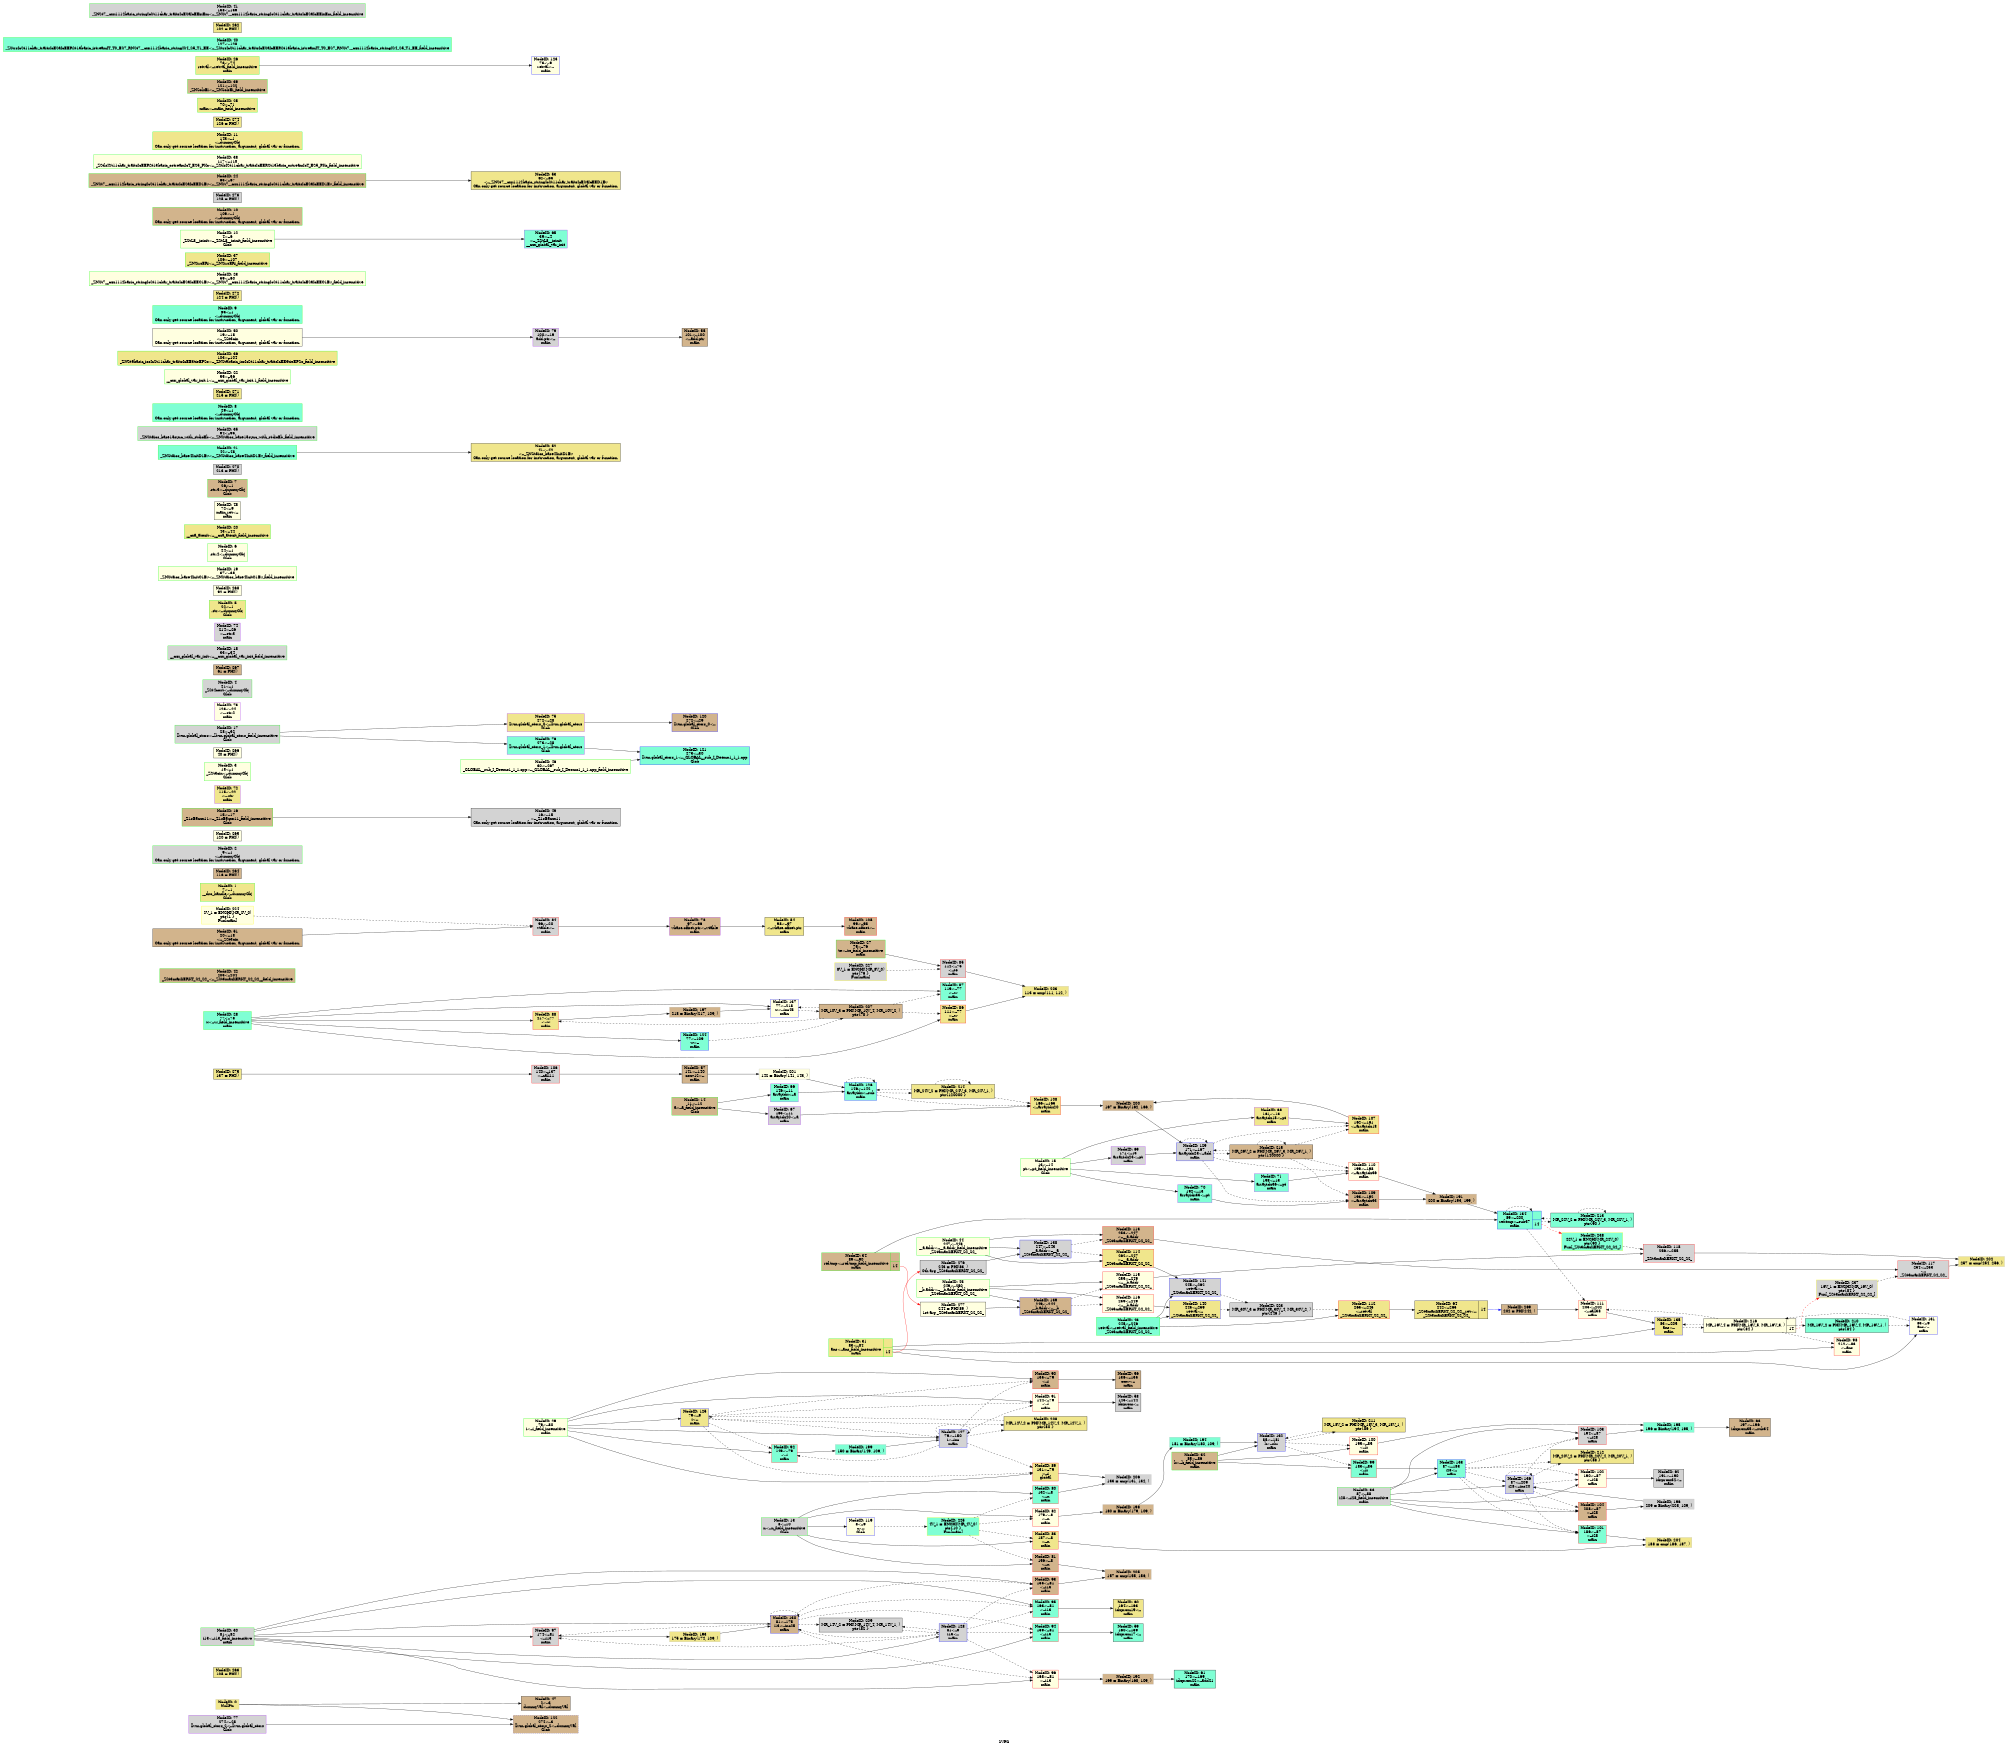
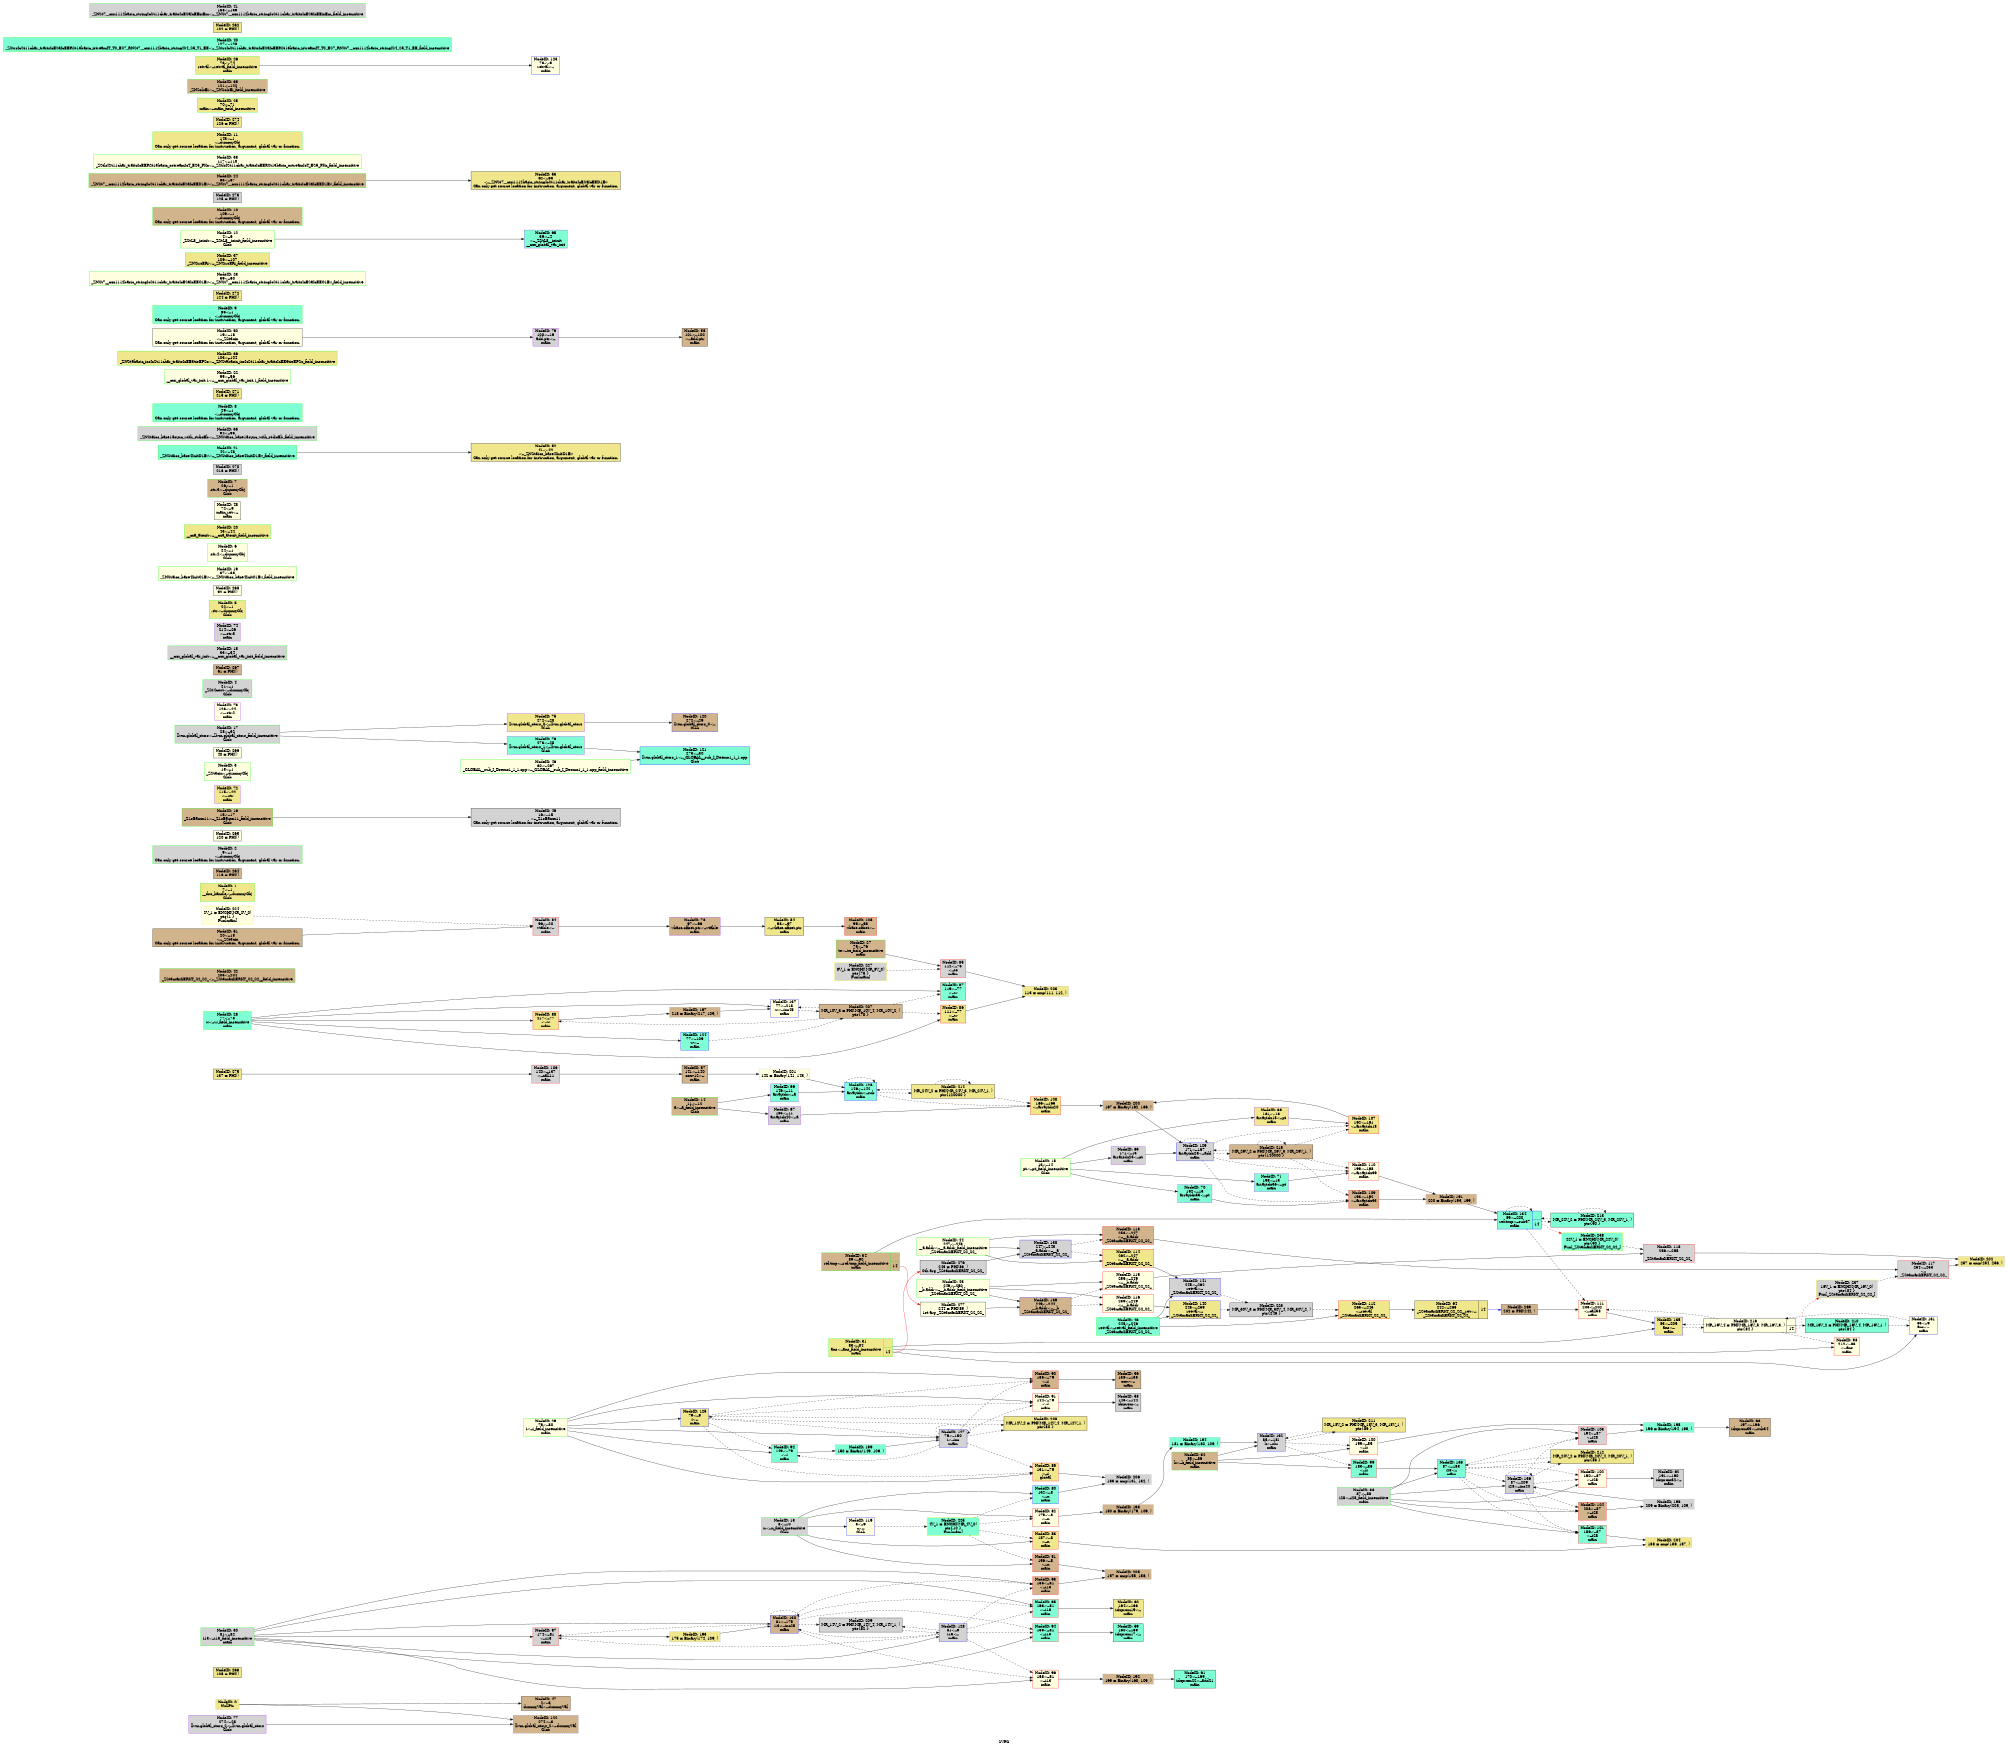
none -> (1509, 1461)
(1045, 1495) -> (1045, 1495)
